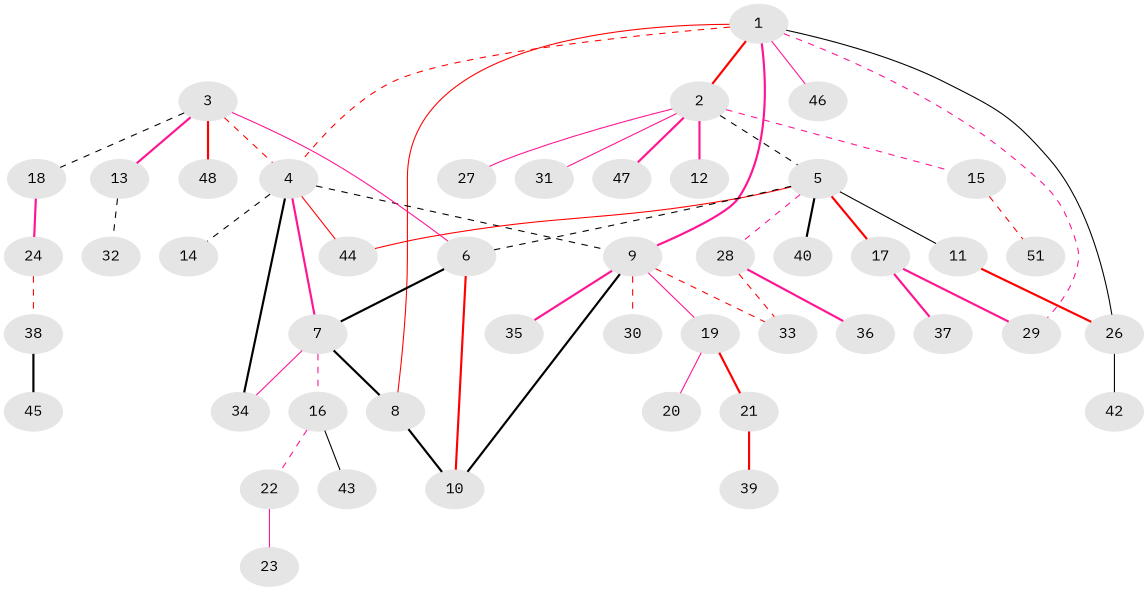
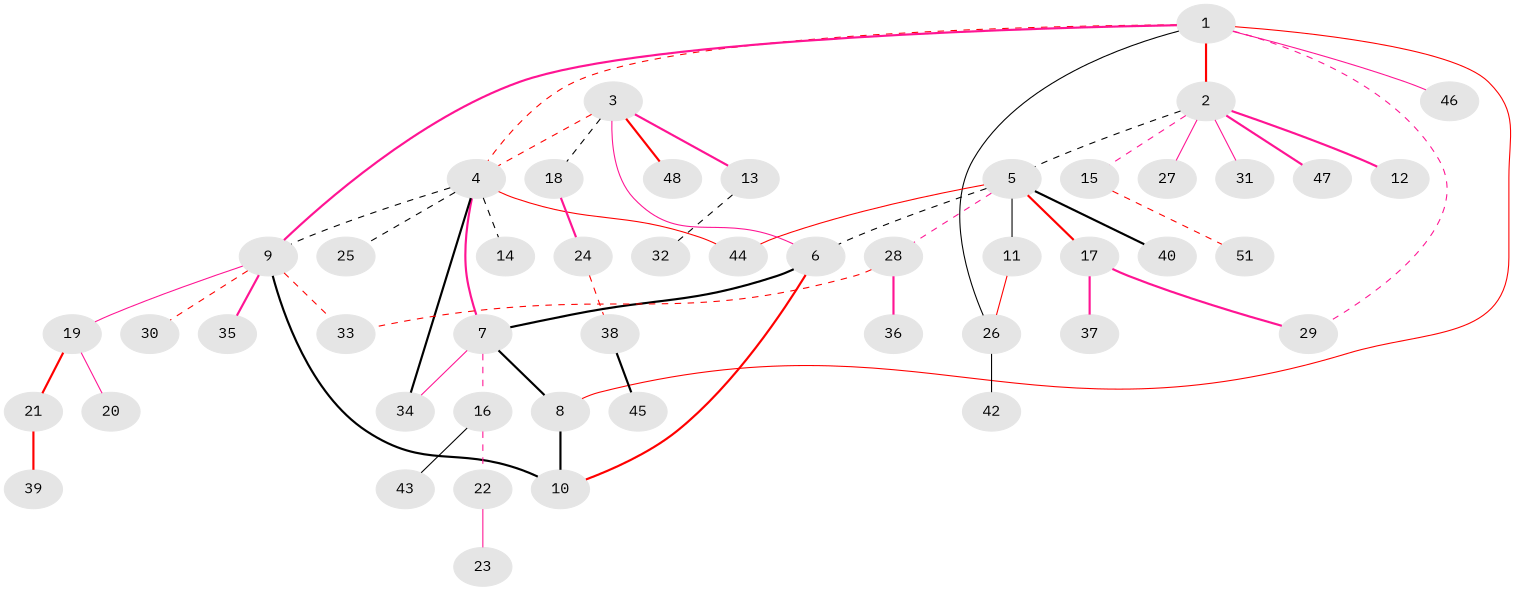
none -> (346, 257)
(1036, 295) -> (1002, 295)
